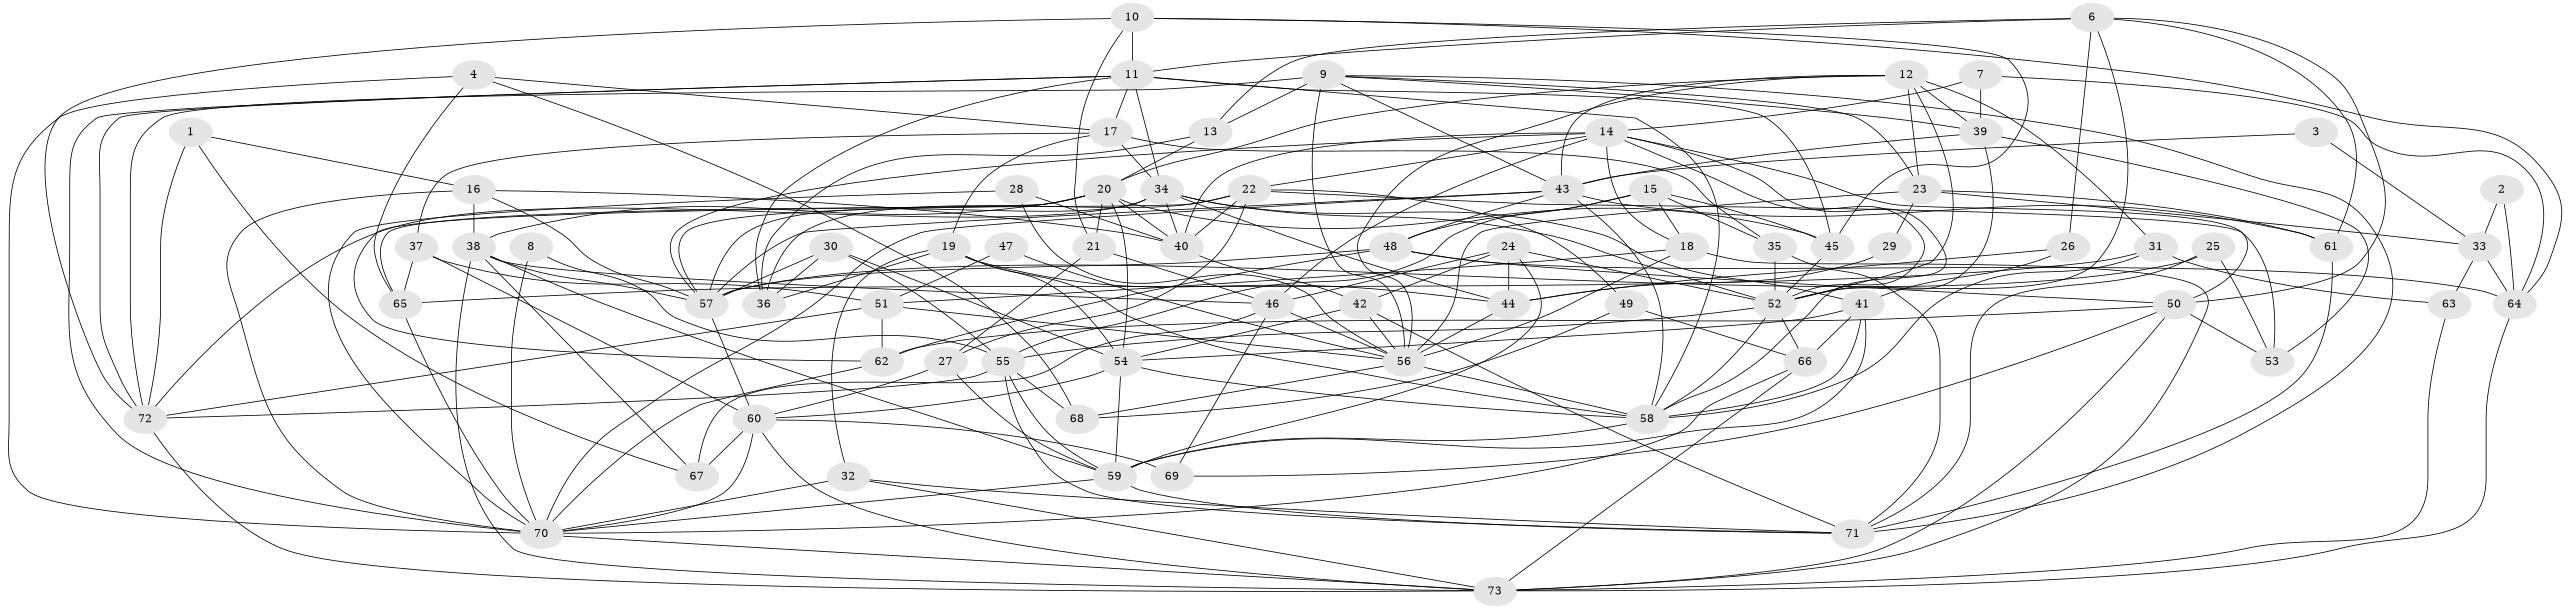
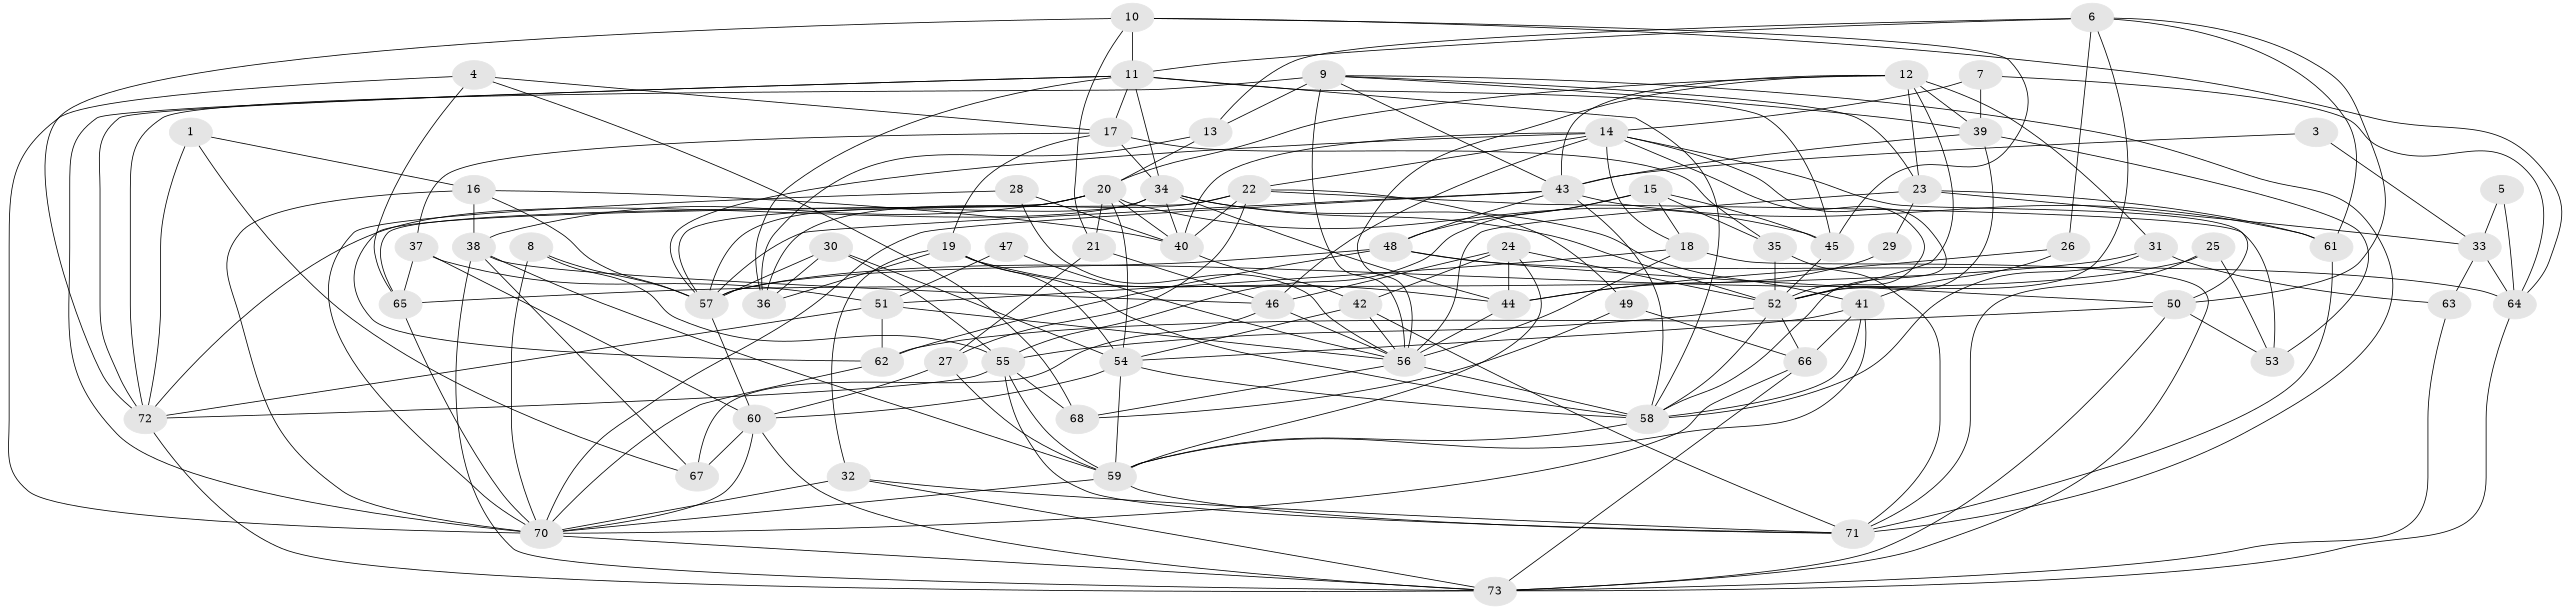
(2502, 190) -> (2502, 190)
(563, 277) -> (619, 276)
(1172, 477) -> none
